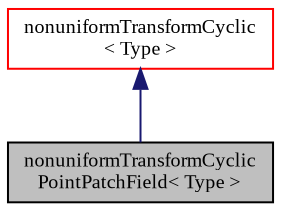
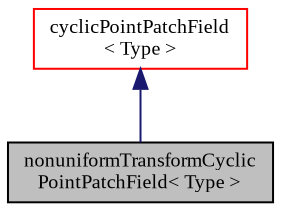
(141, 39) -> (141, 39)
